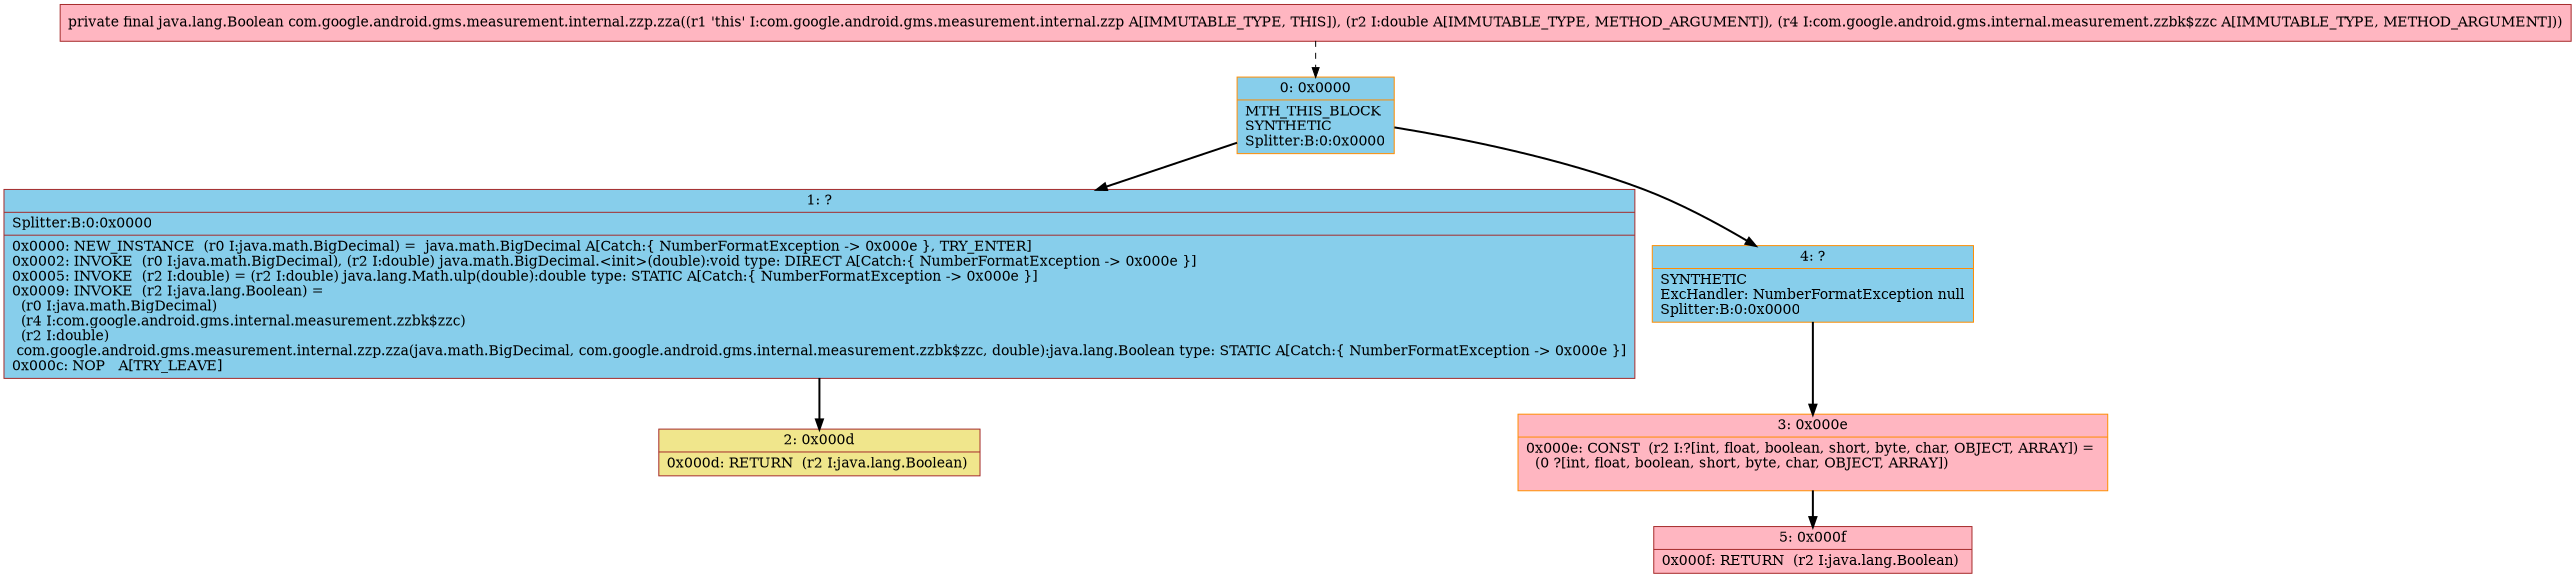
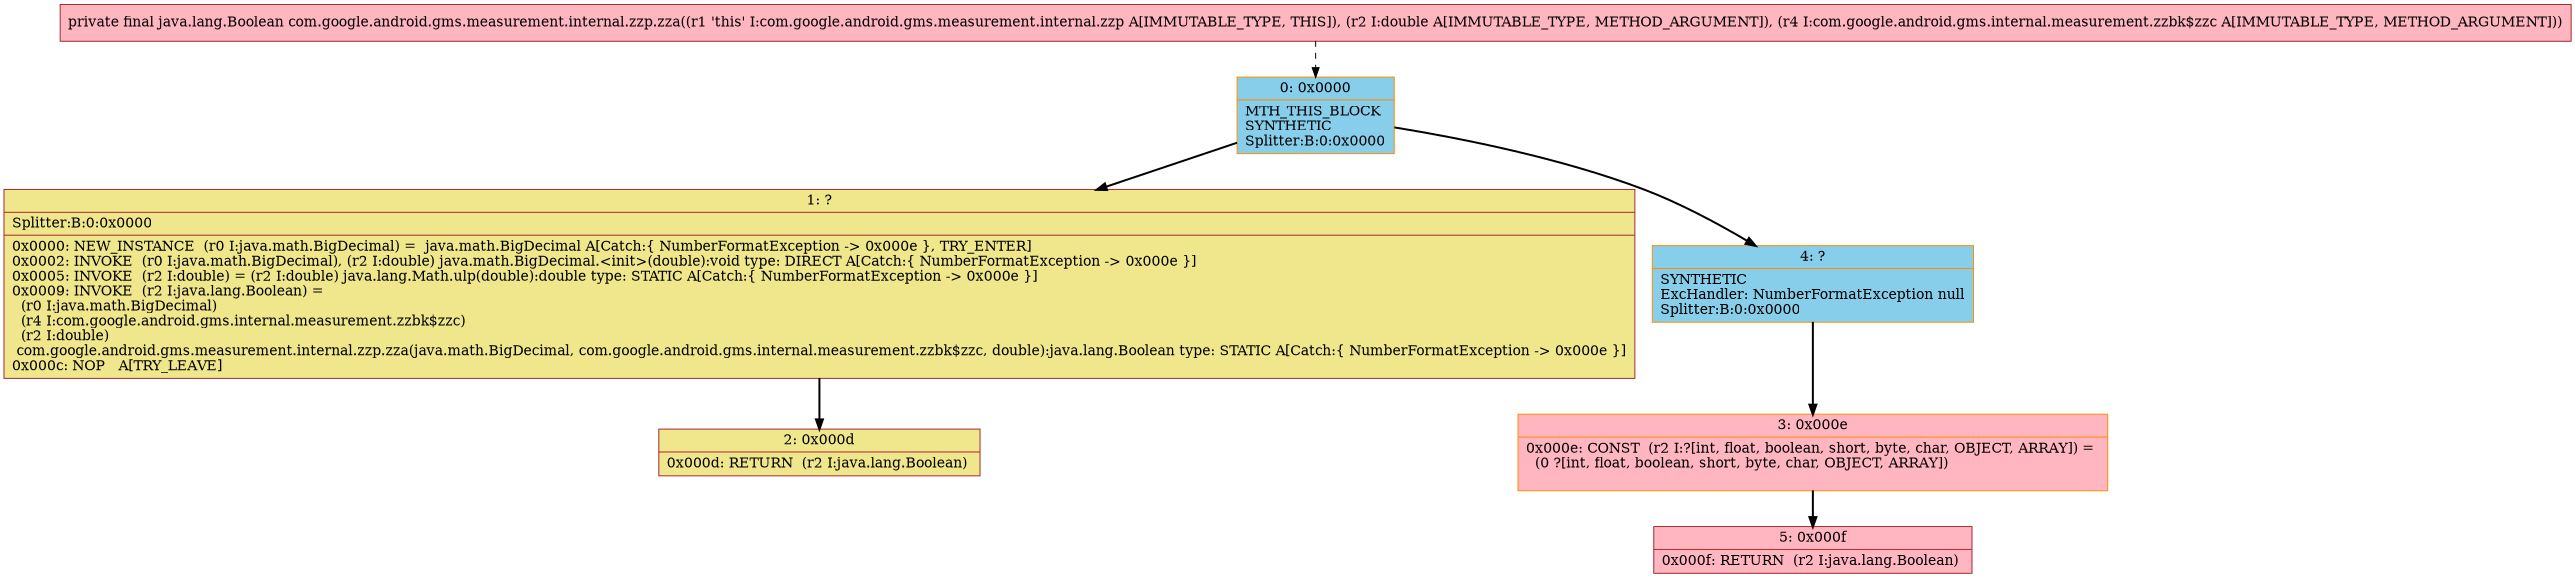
(819, 284) -> (819, 284)
